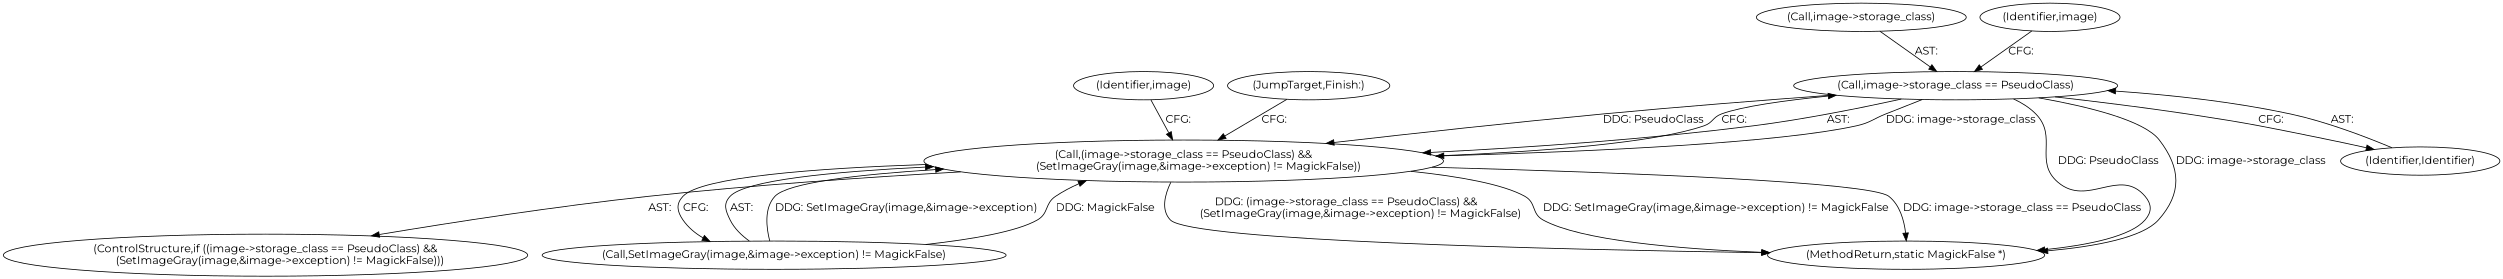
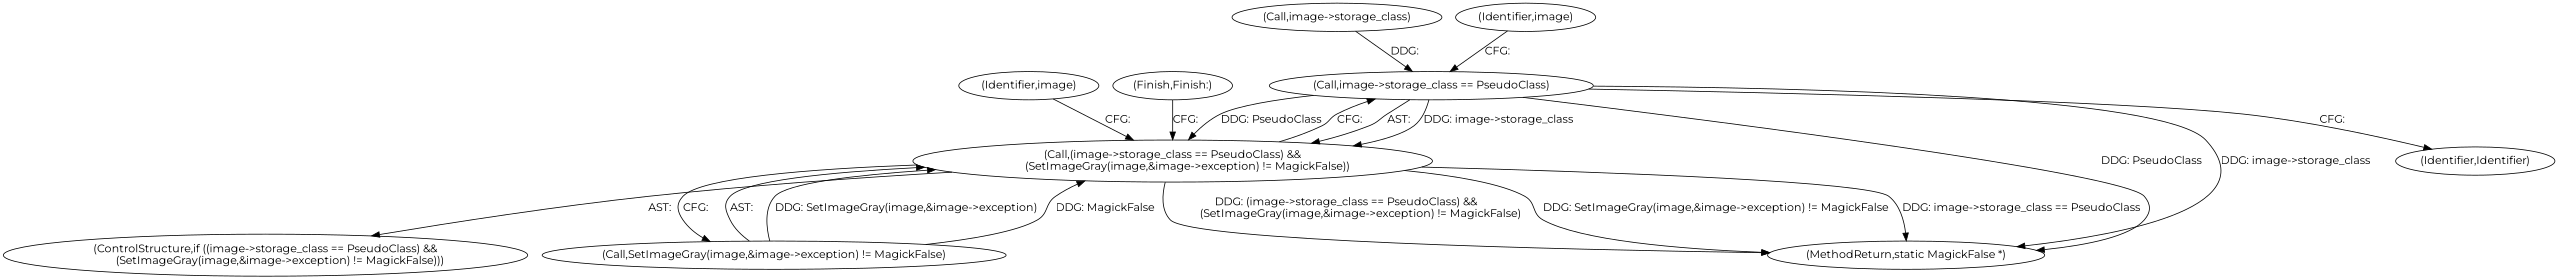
(1928, 51) -> (1406, 51)
(1309, 86) -> (1173, 86)
(2257, 107) -> none
